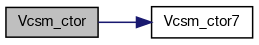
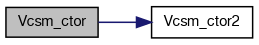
(202, 22) -> (202, 22)
